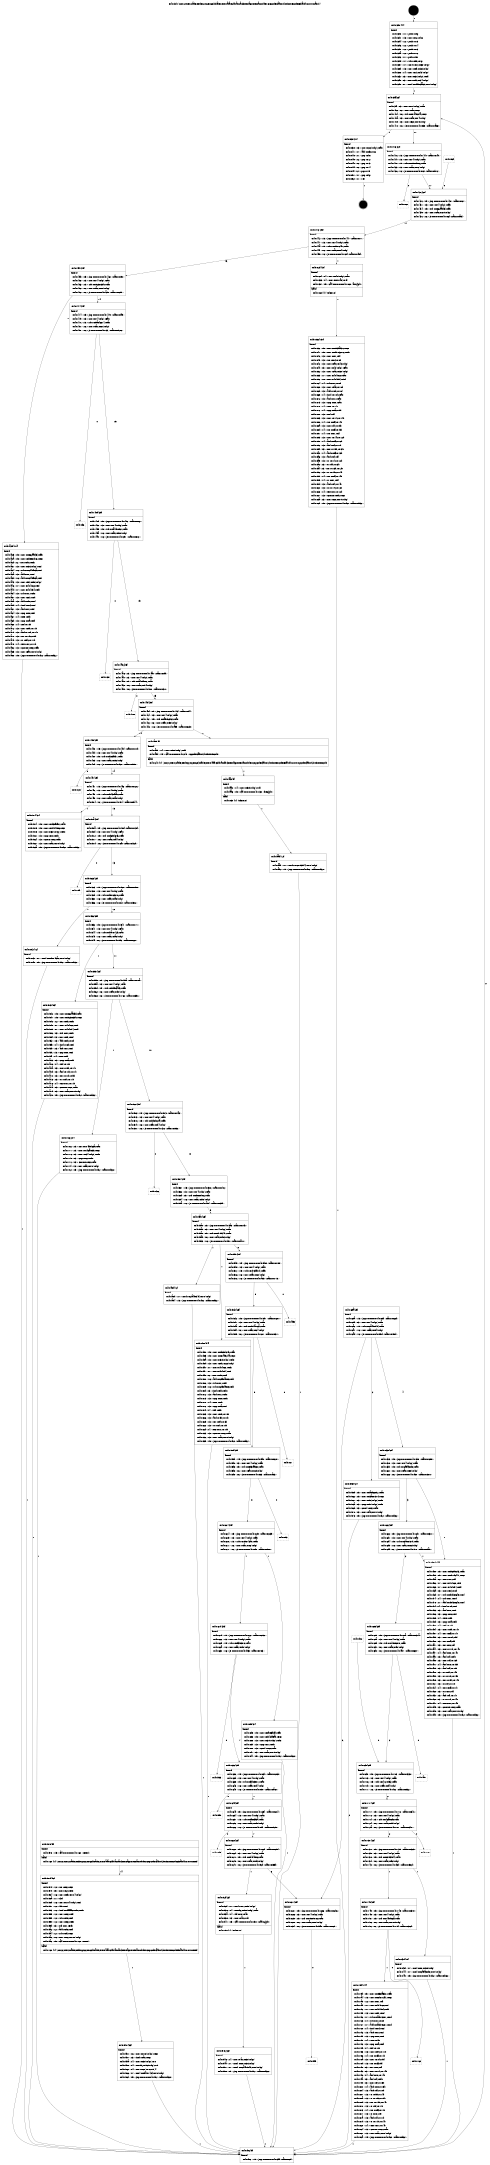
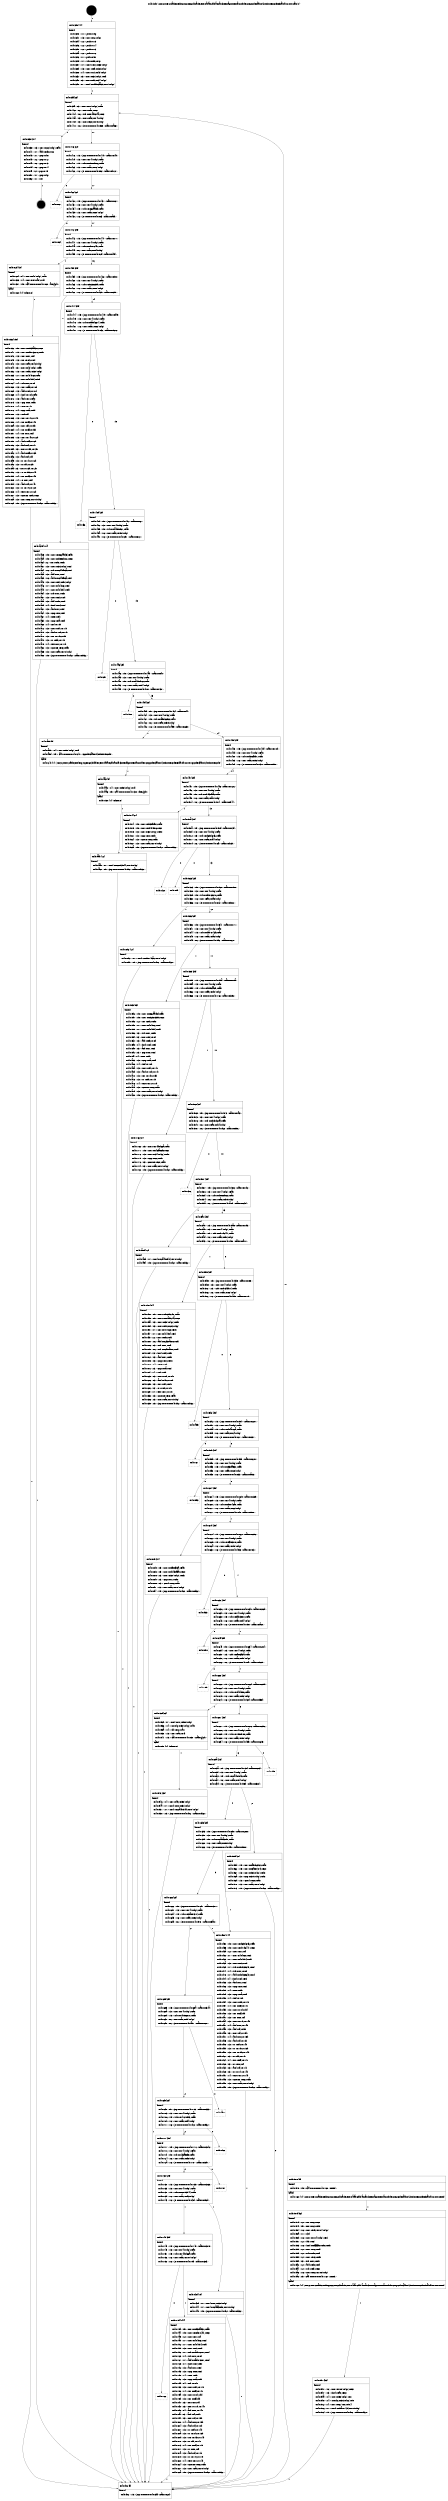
(446, 175) -> (61, 228)
(82, 776) -> (171, 865)
(210, 1210) -> (224, 1210)
(205, 1264) -> (183, 1225)
(341, 1618) -> (237, 1750)
(362, 1703) -> (214, 2136)
(121, 1872) -> (368, 2207)
